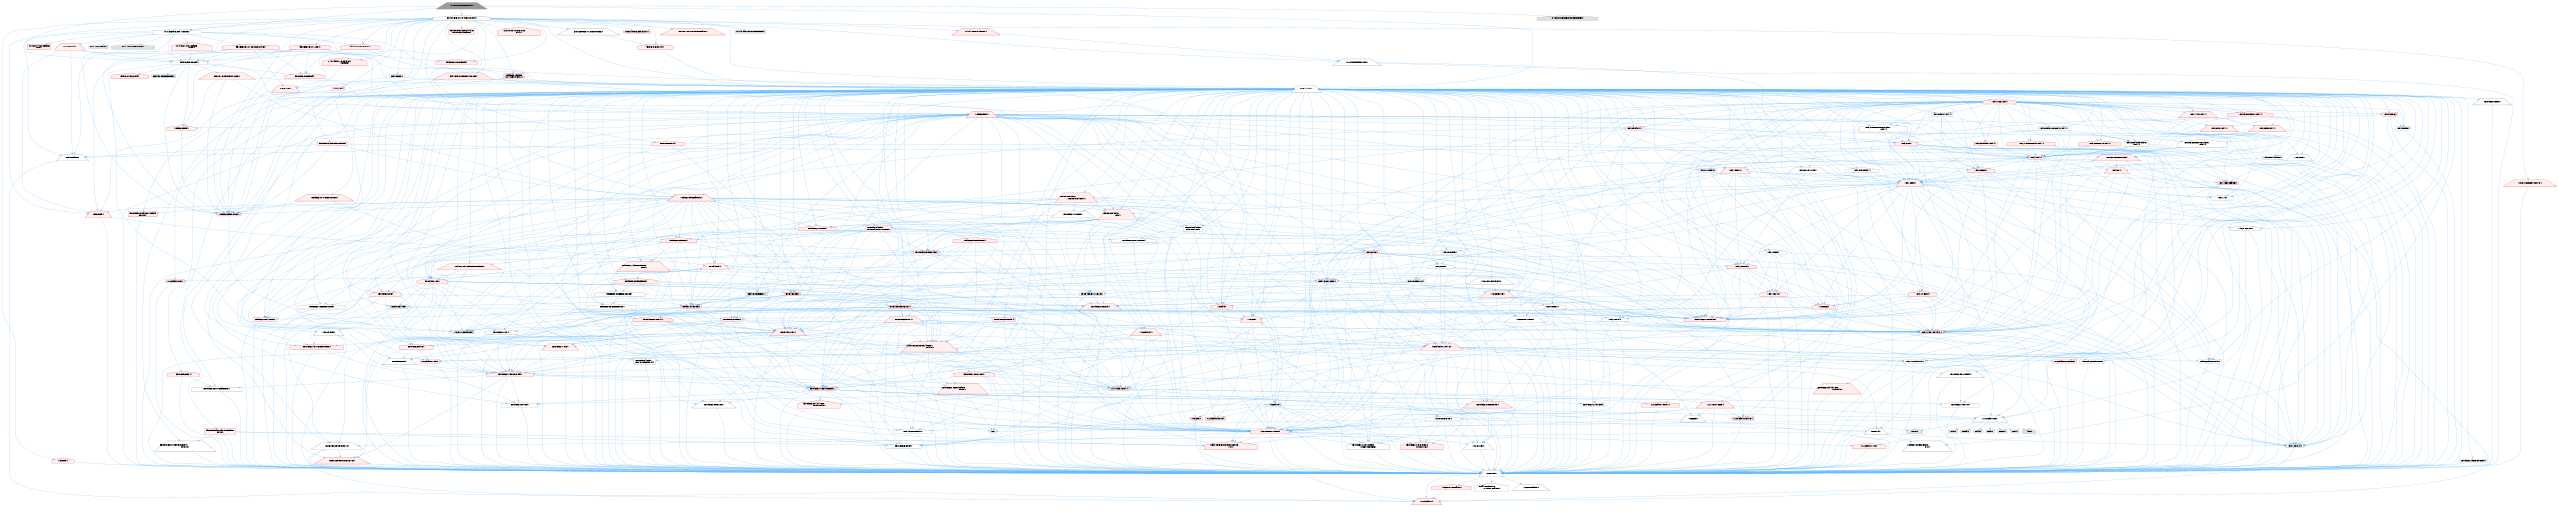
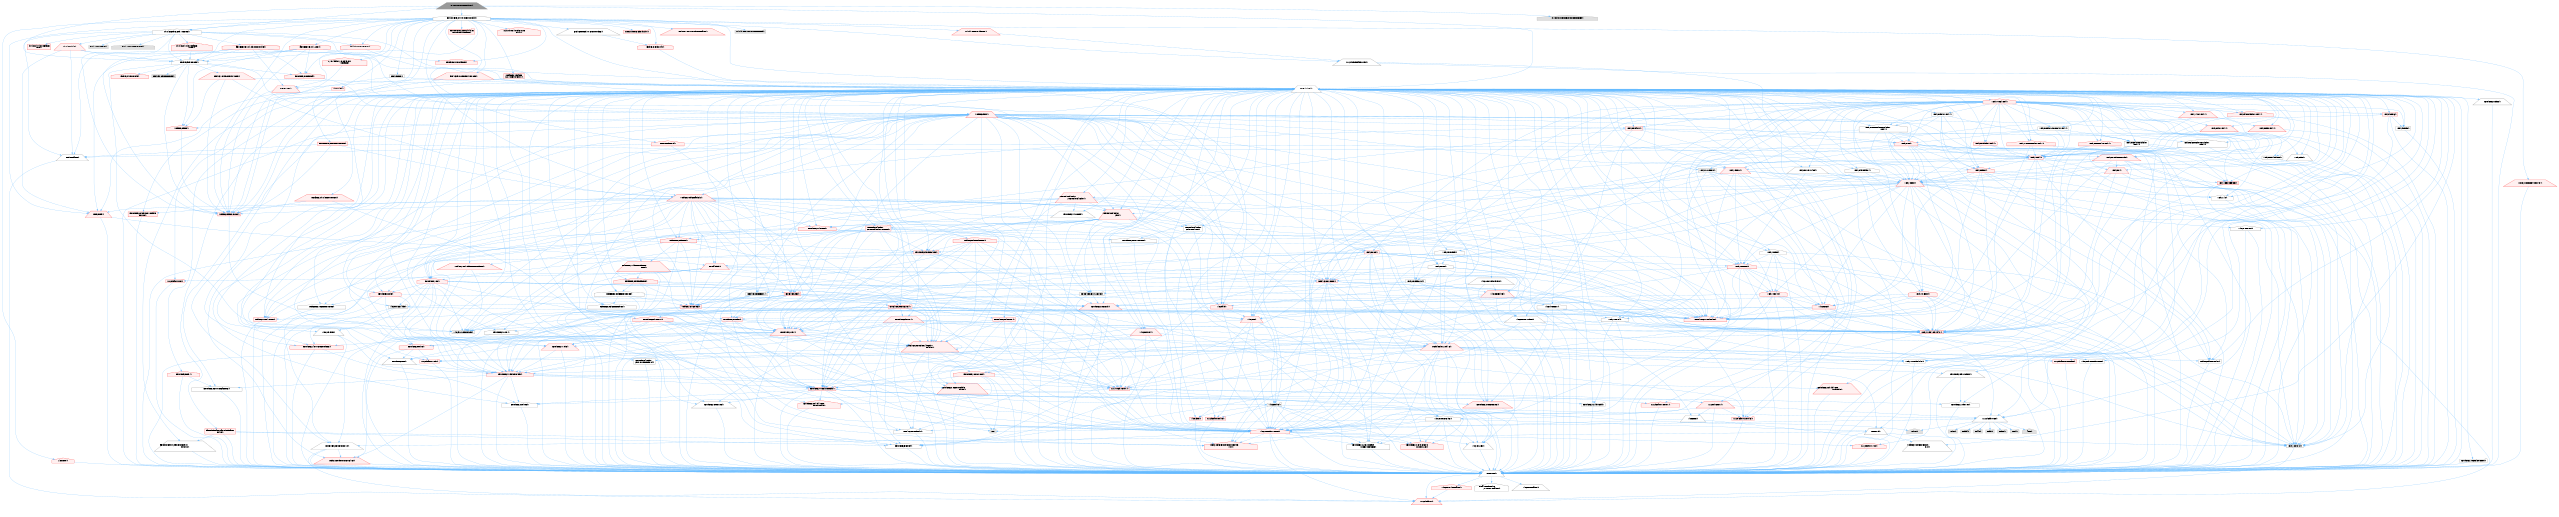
(451, 274) -> (482, 301)
(1716, 405) -> (1716, 405)
